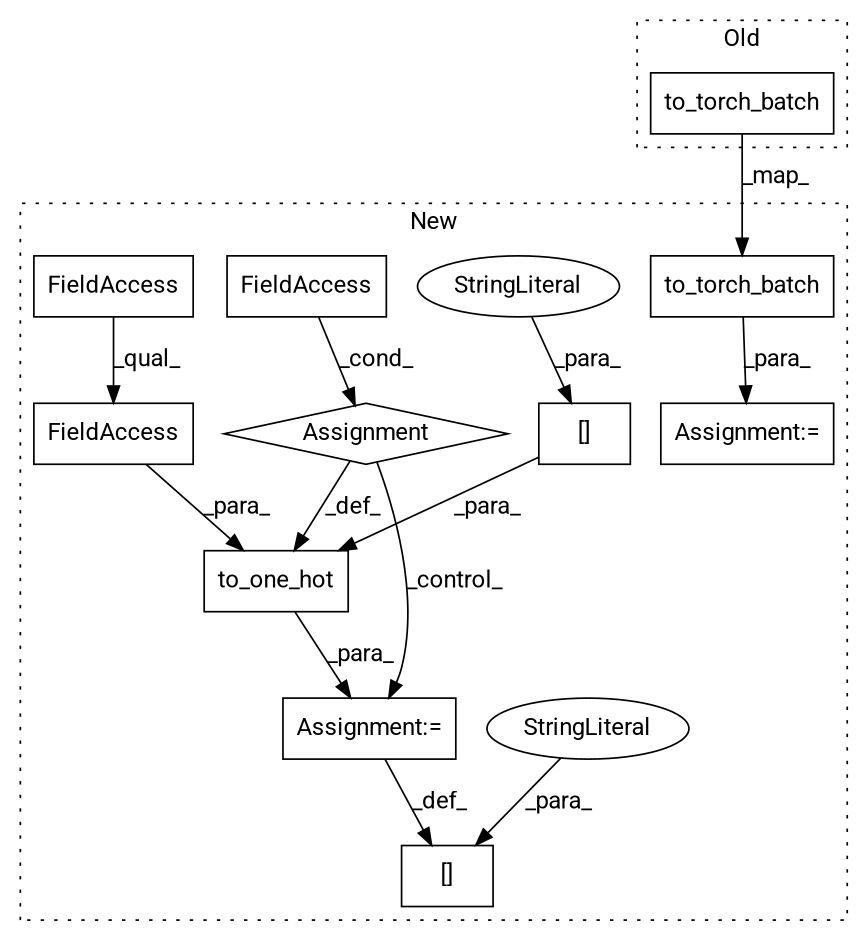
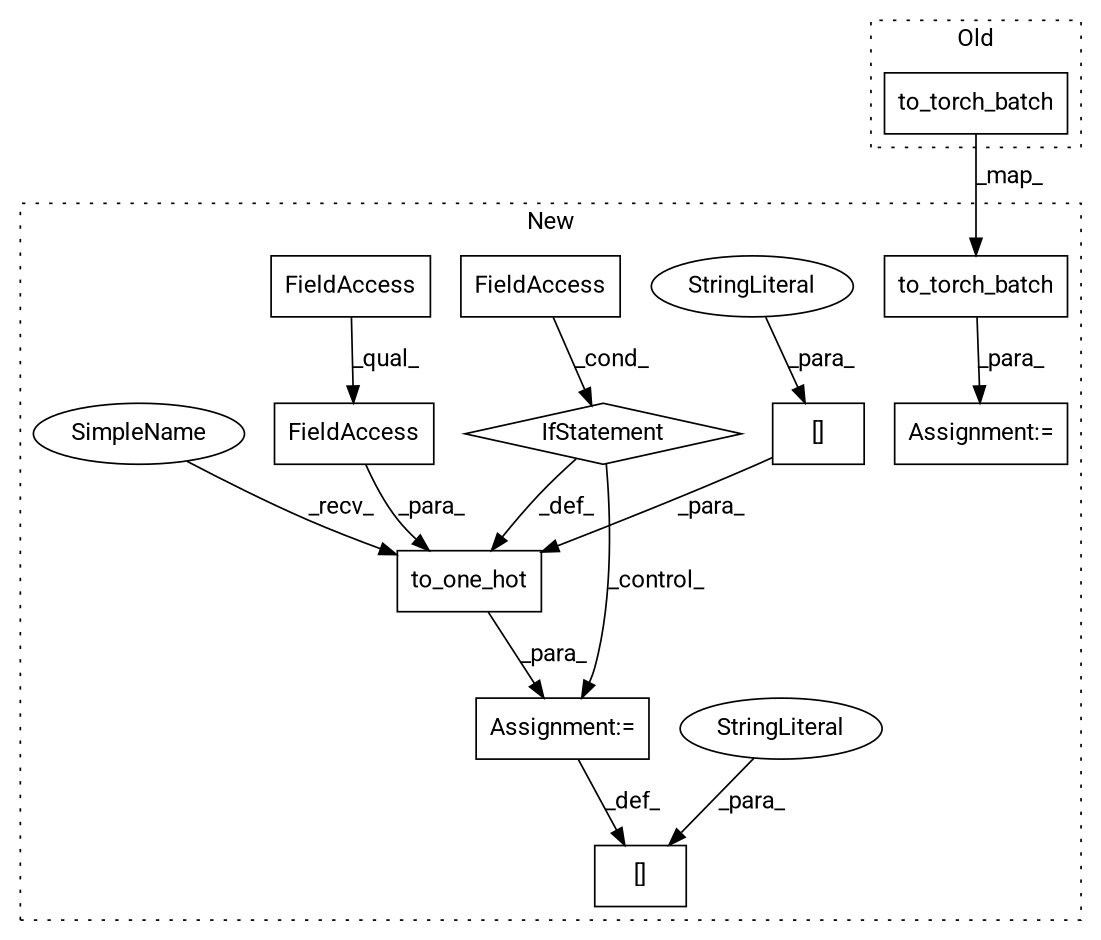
none -> (139, 434)
(366, 434) -> (603, 434)
